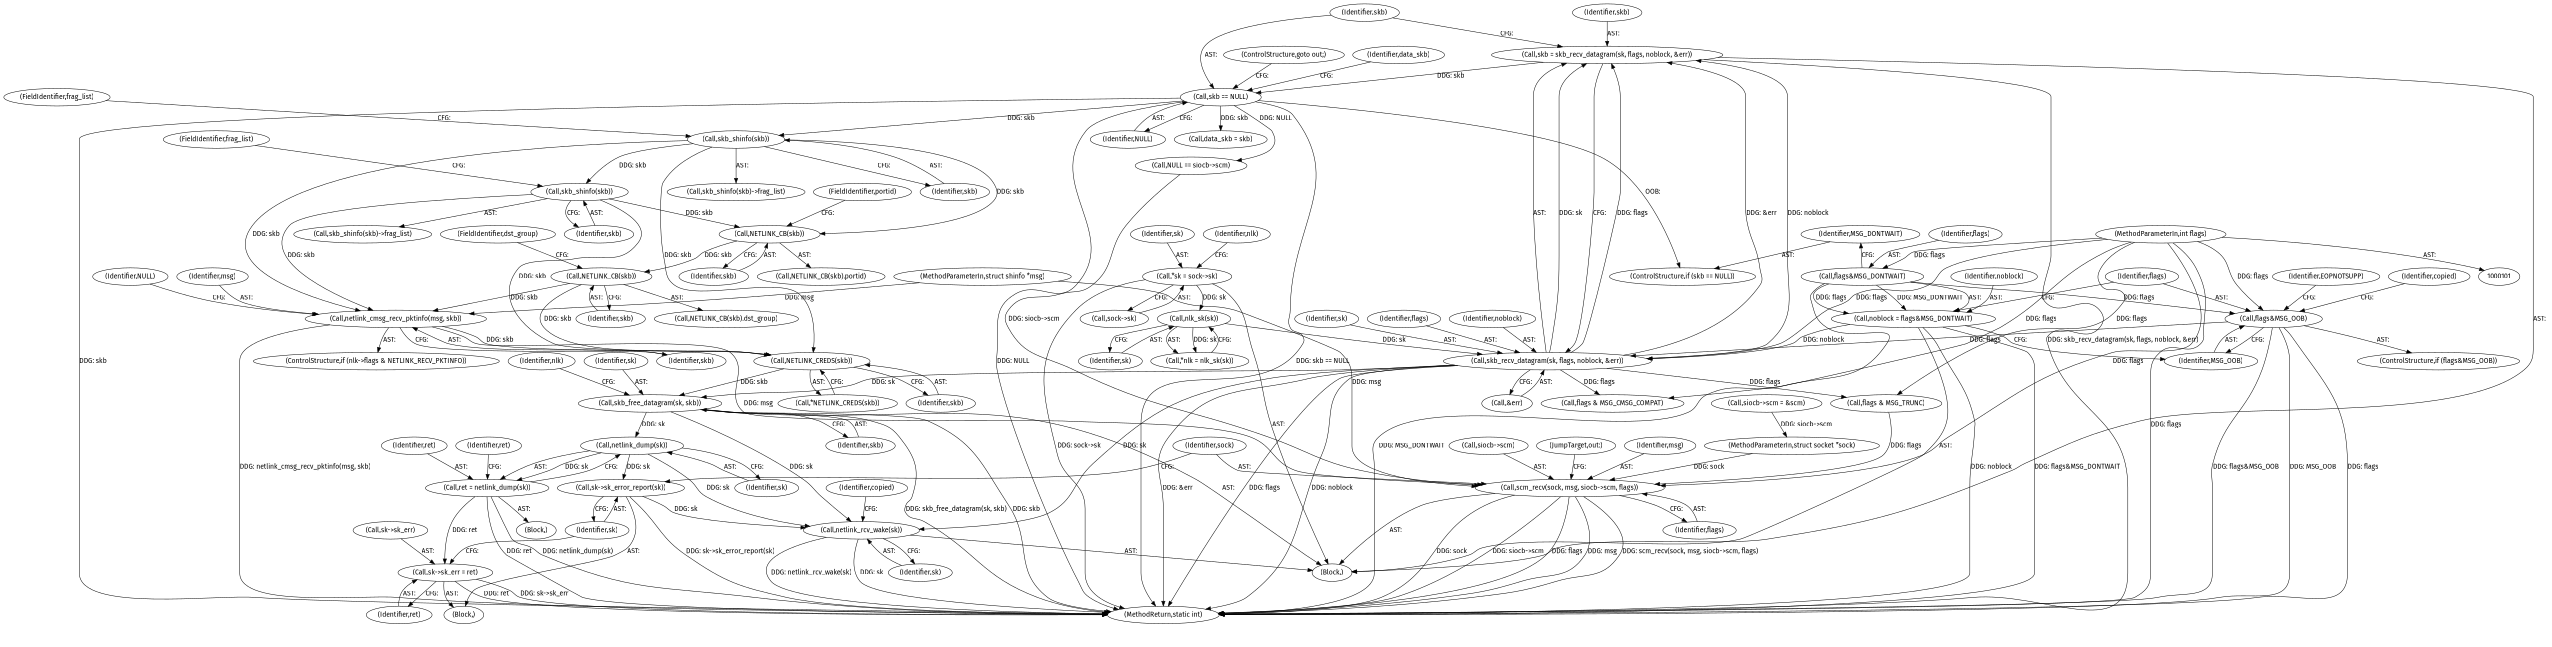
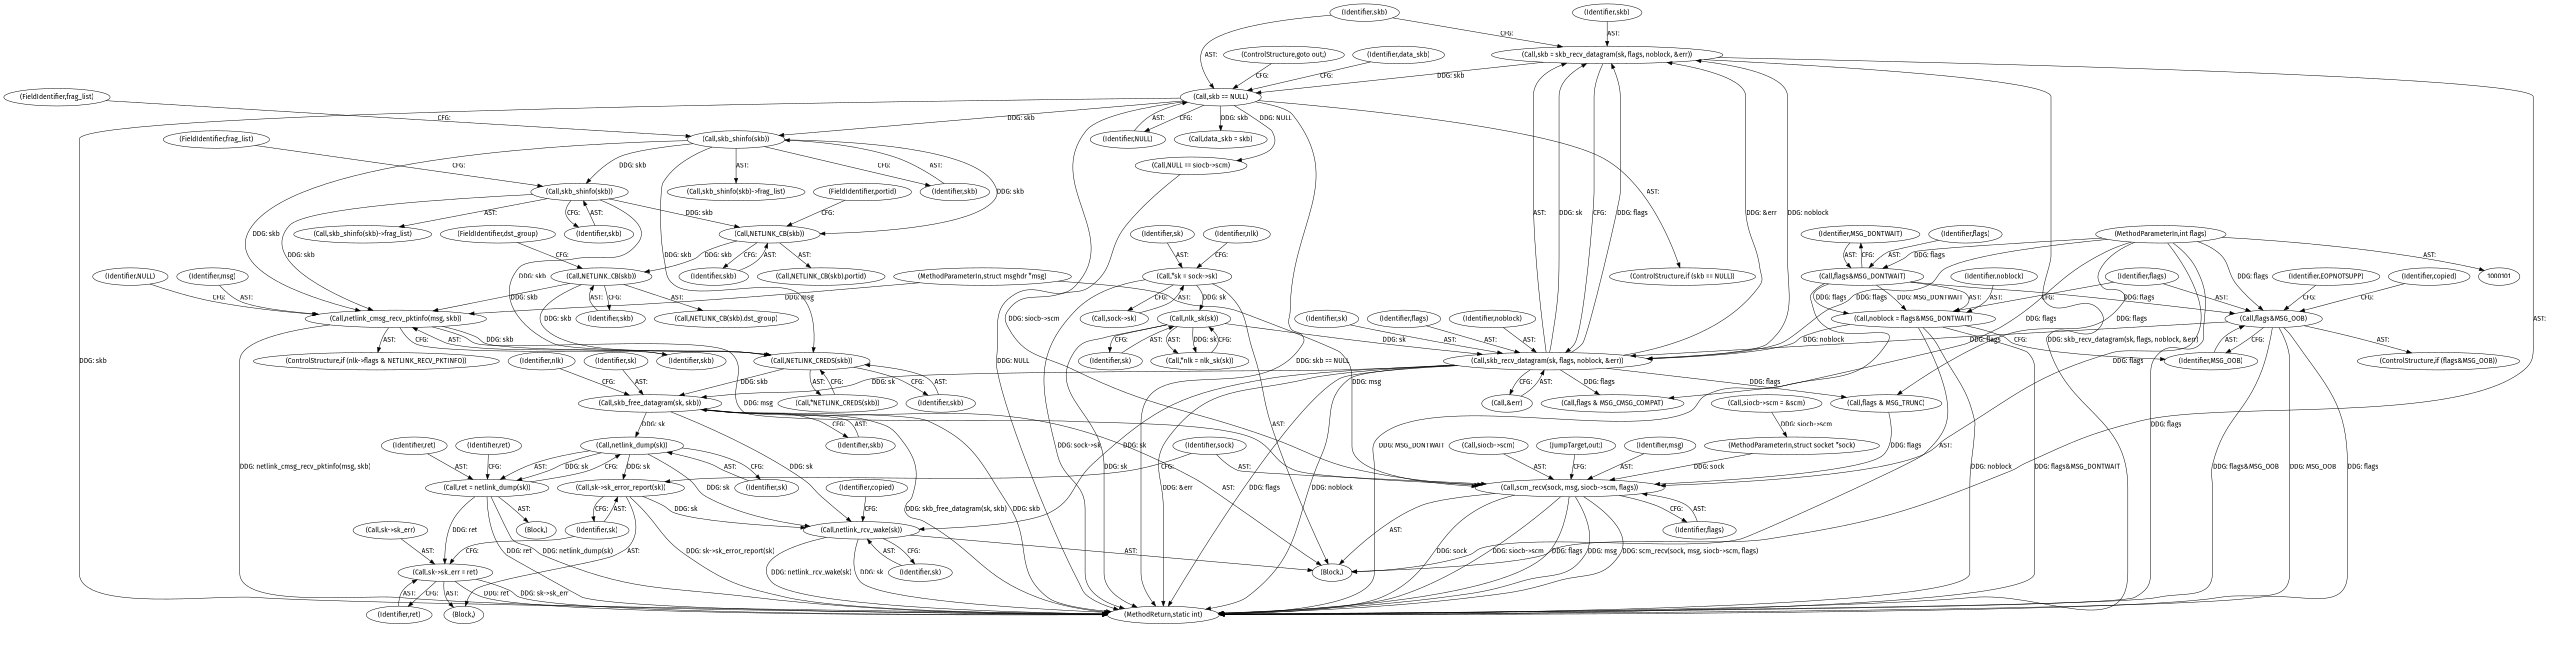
(1654, 192) -> (1654, 192)
(1775, 255) -> (1844, 253)
(983, 277) -> (983, 277)
none -> (1095, 432)
